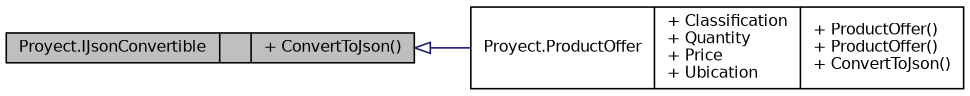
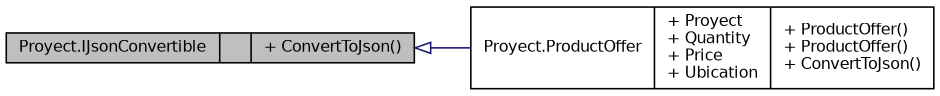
(727, 21) -> (705, 21)
